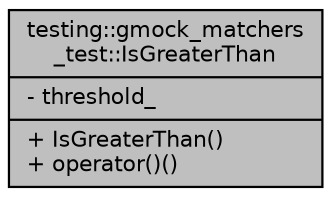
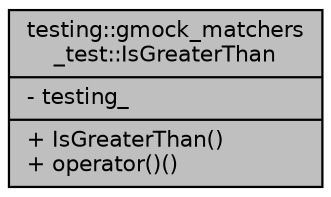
(92, 97) -> (78, 97)
